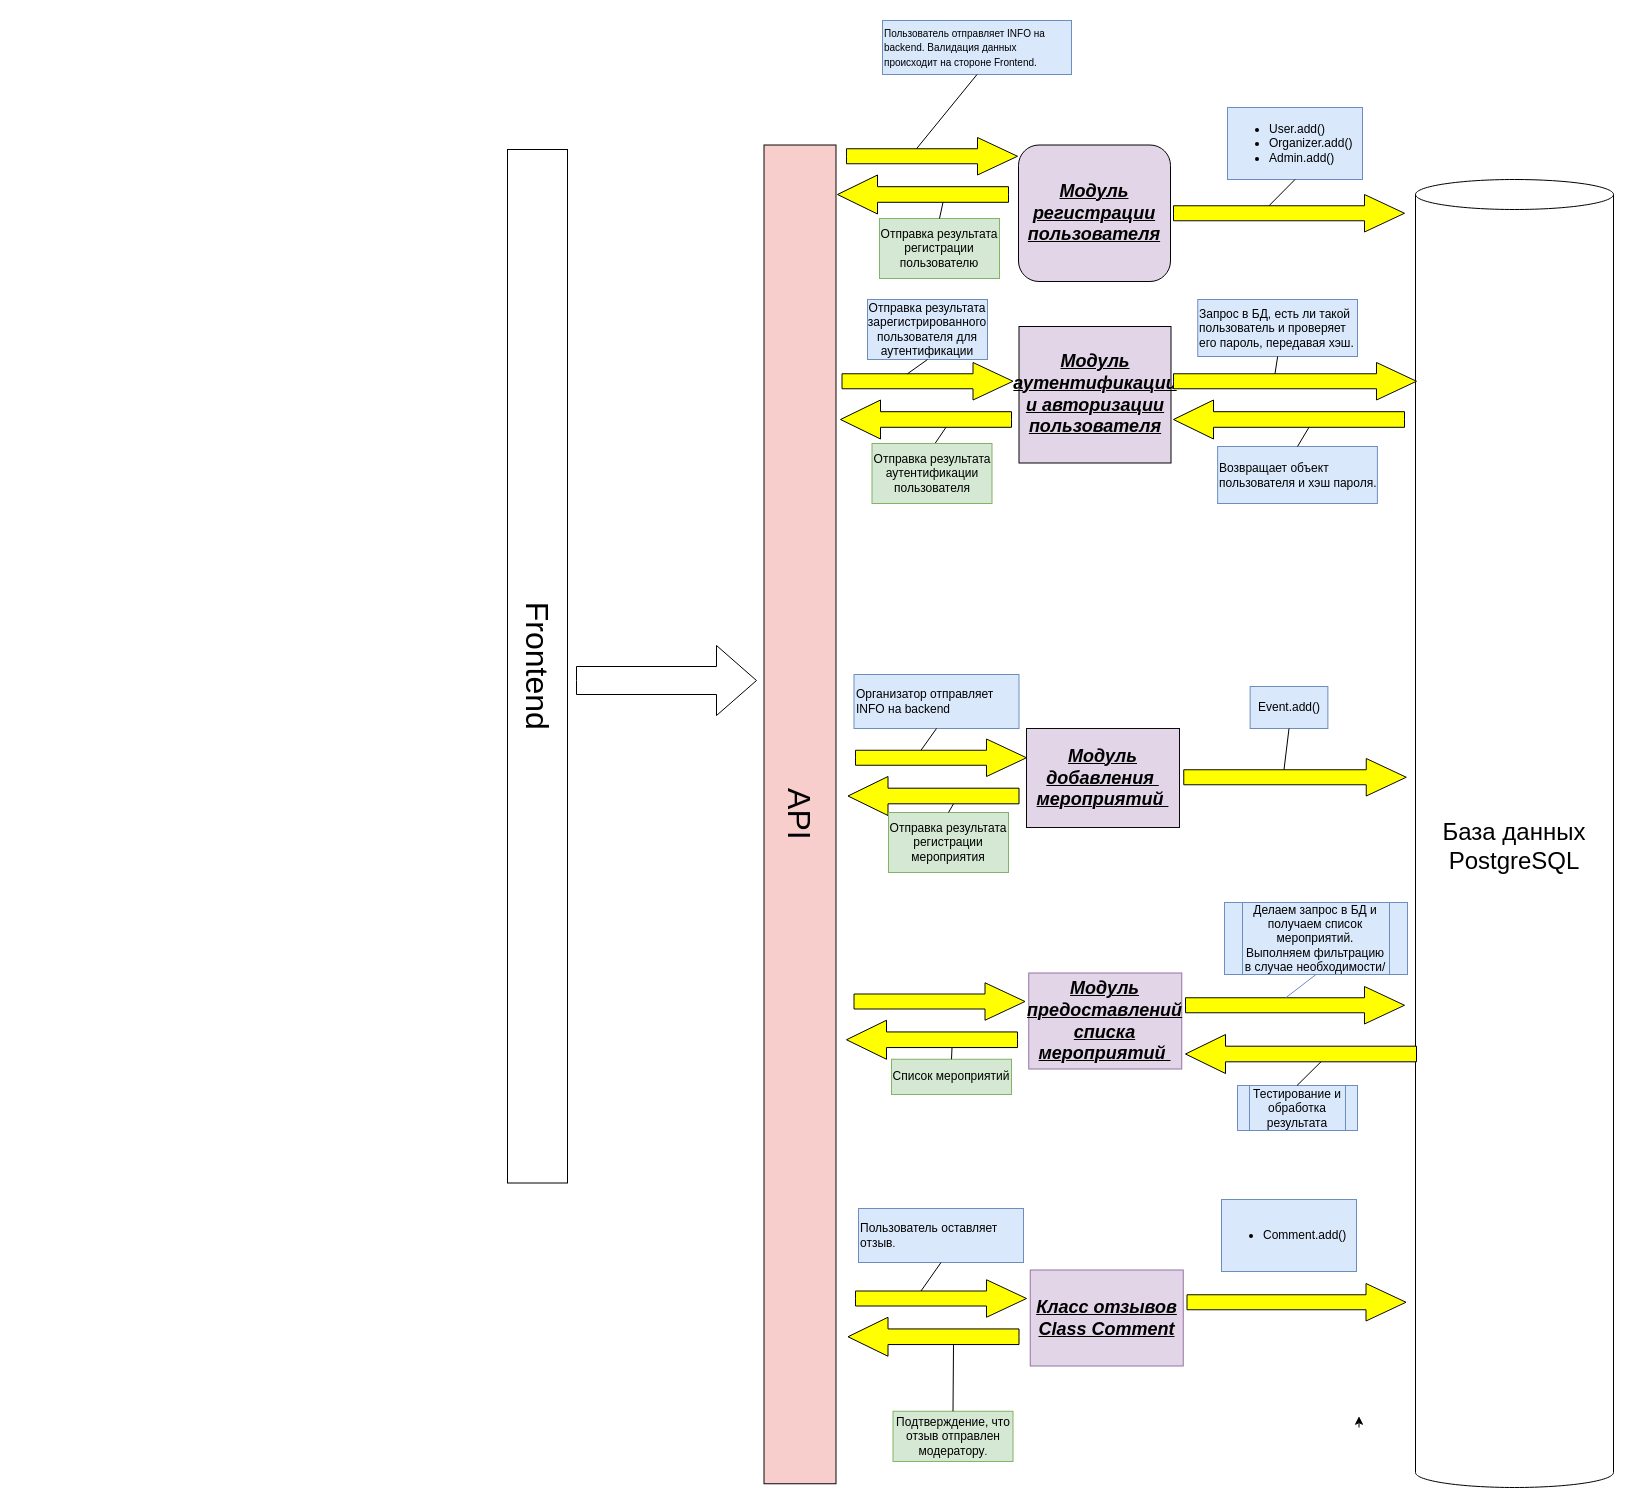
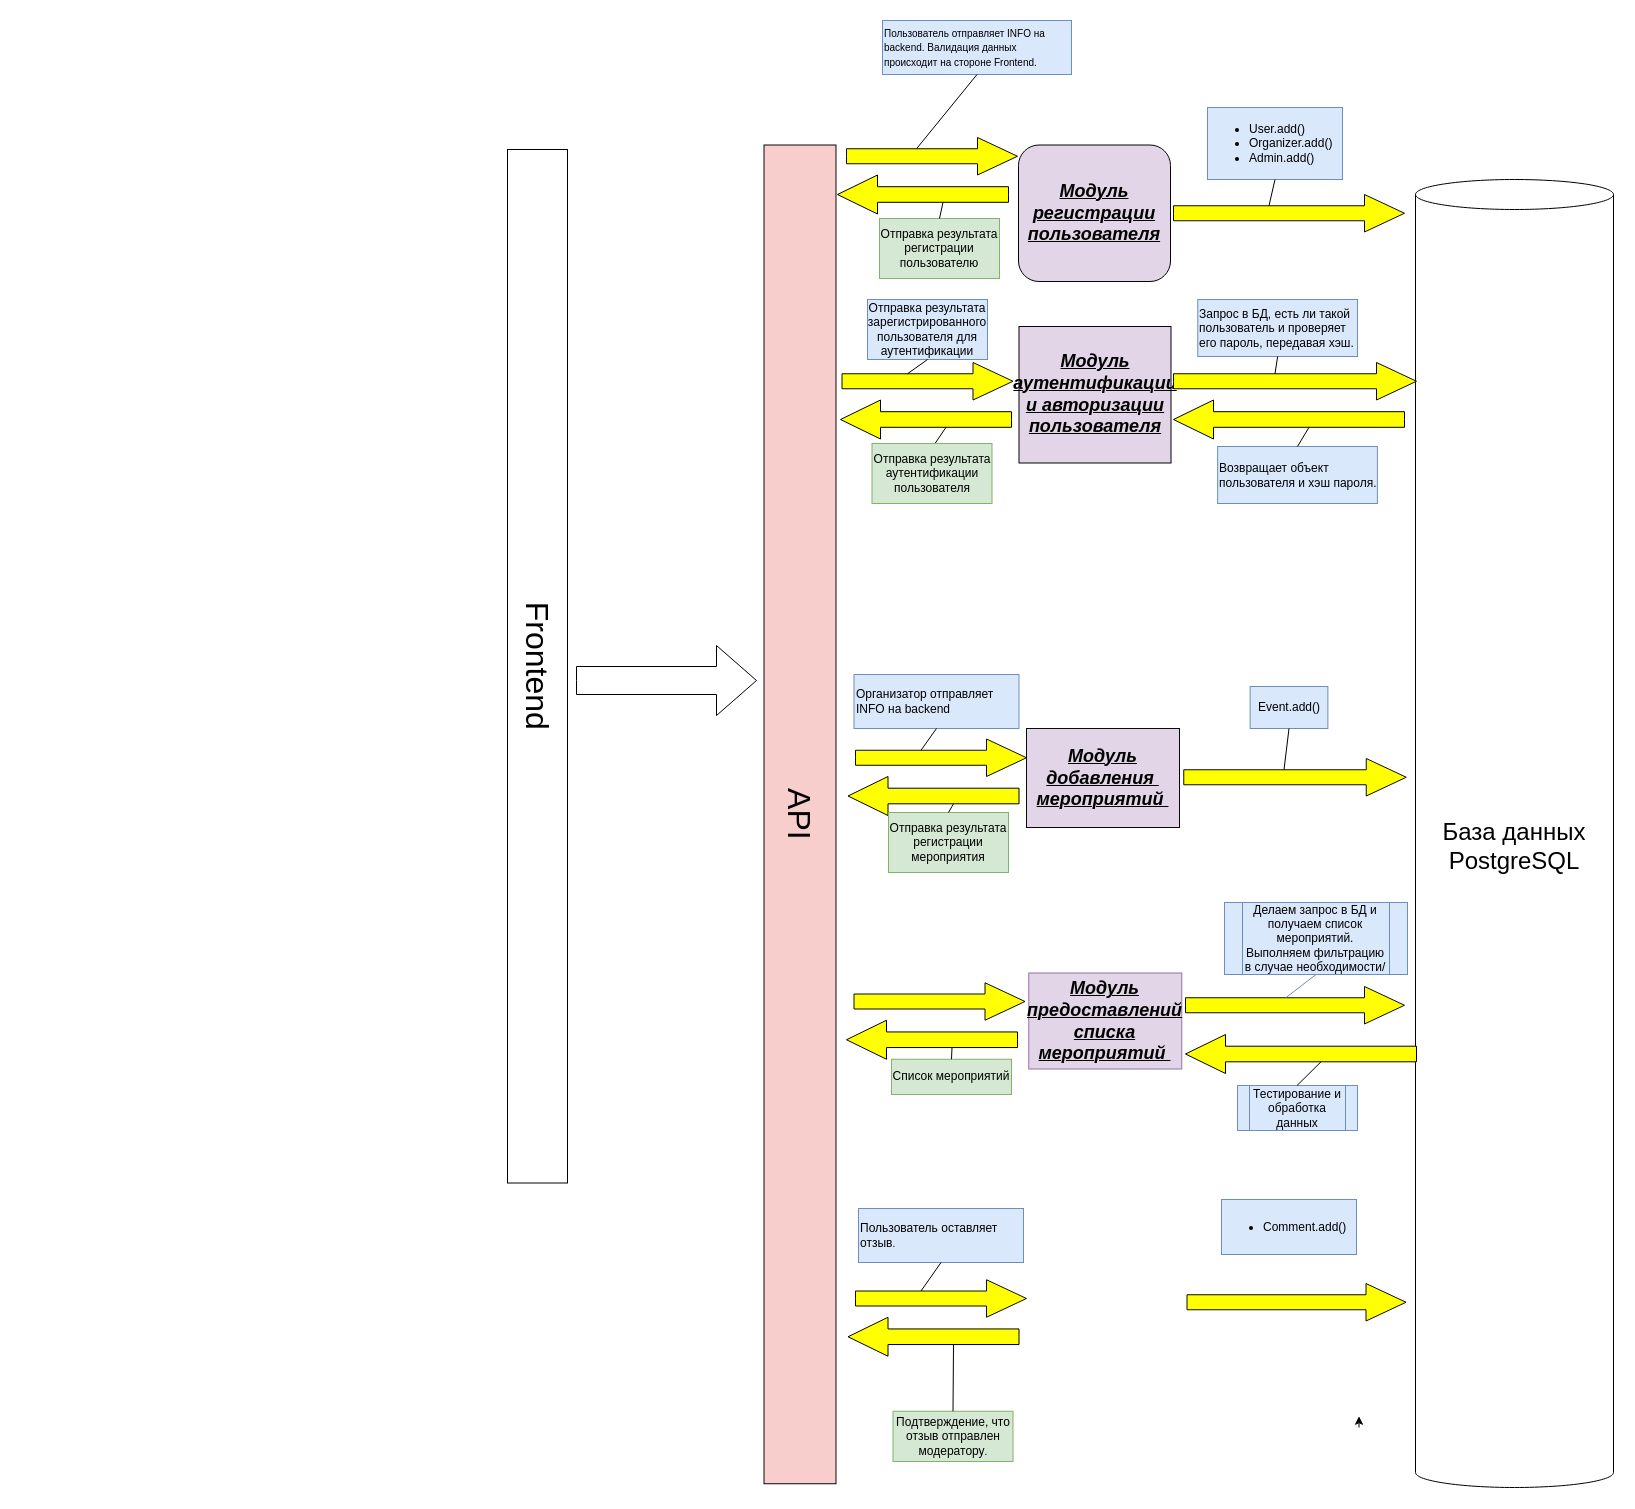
(1295, 144) -> (1275, 144)
(1298, 1109) -> (1298, 1109)
(1289, 1236) -> (1289, 1227)
(1107, 1318) -> none
